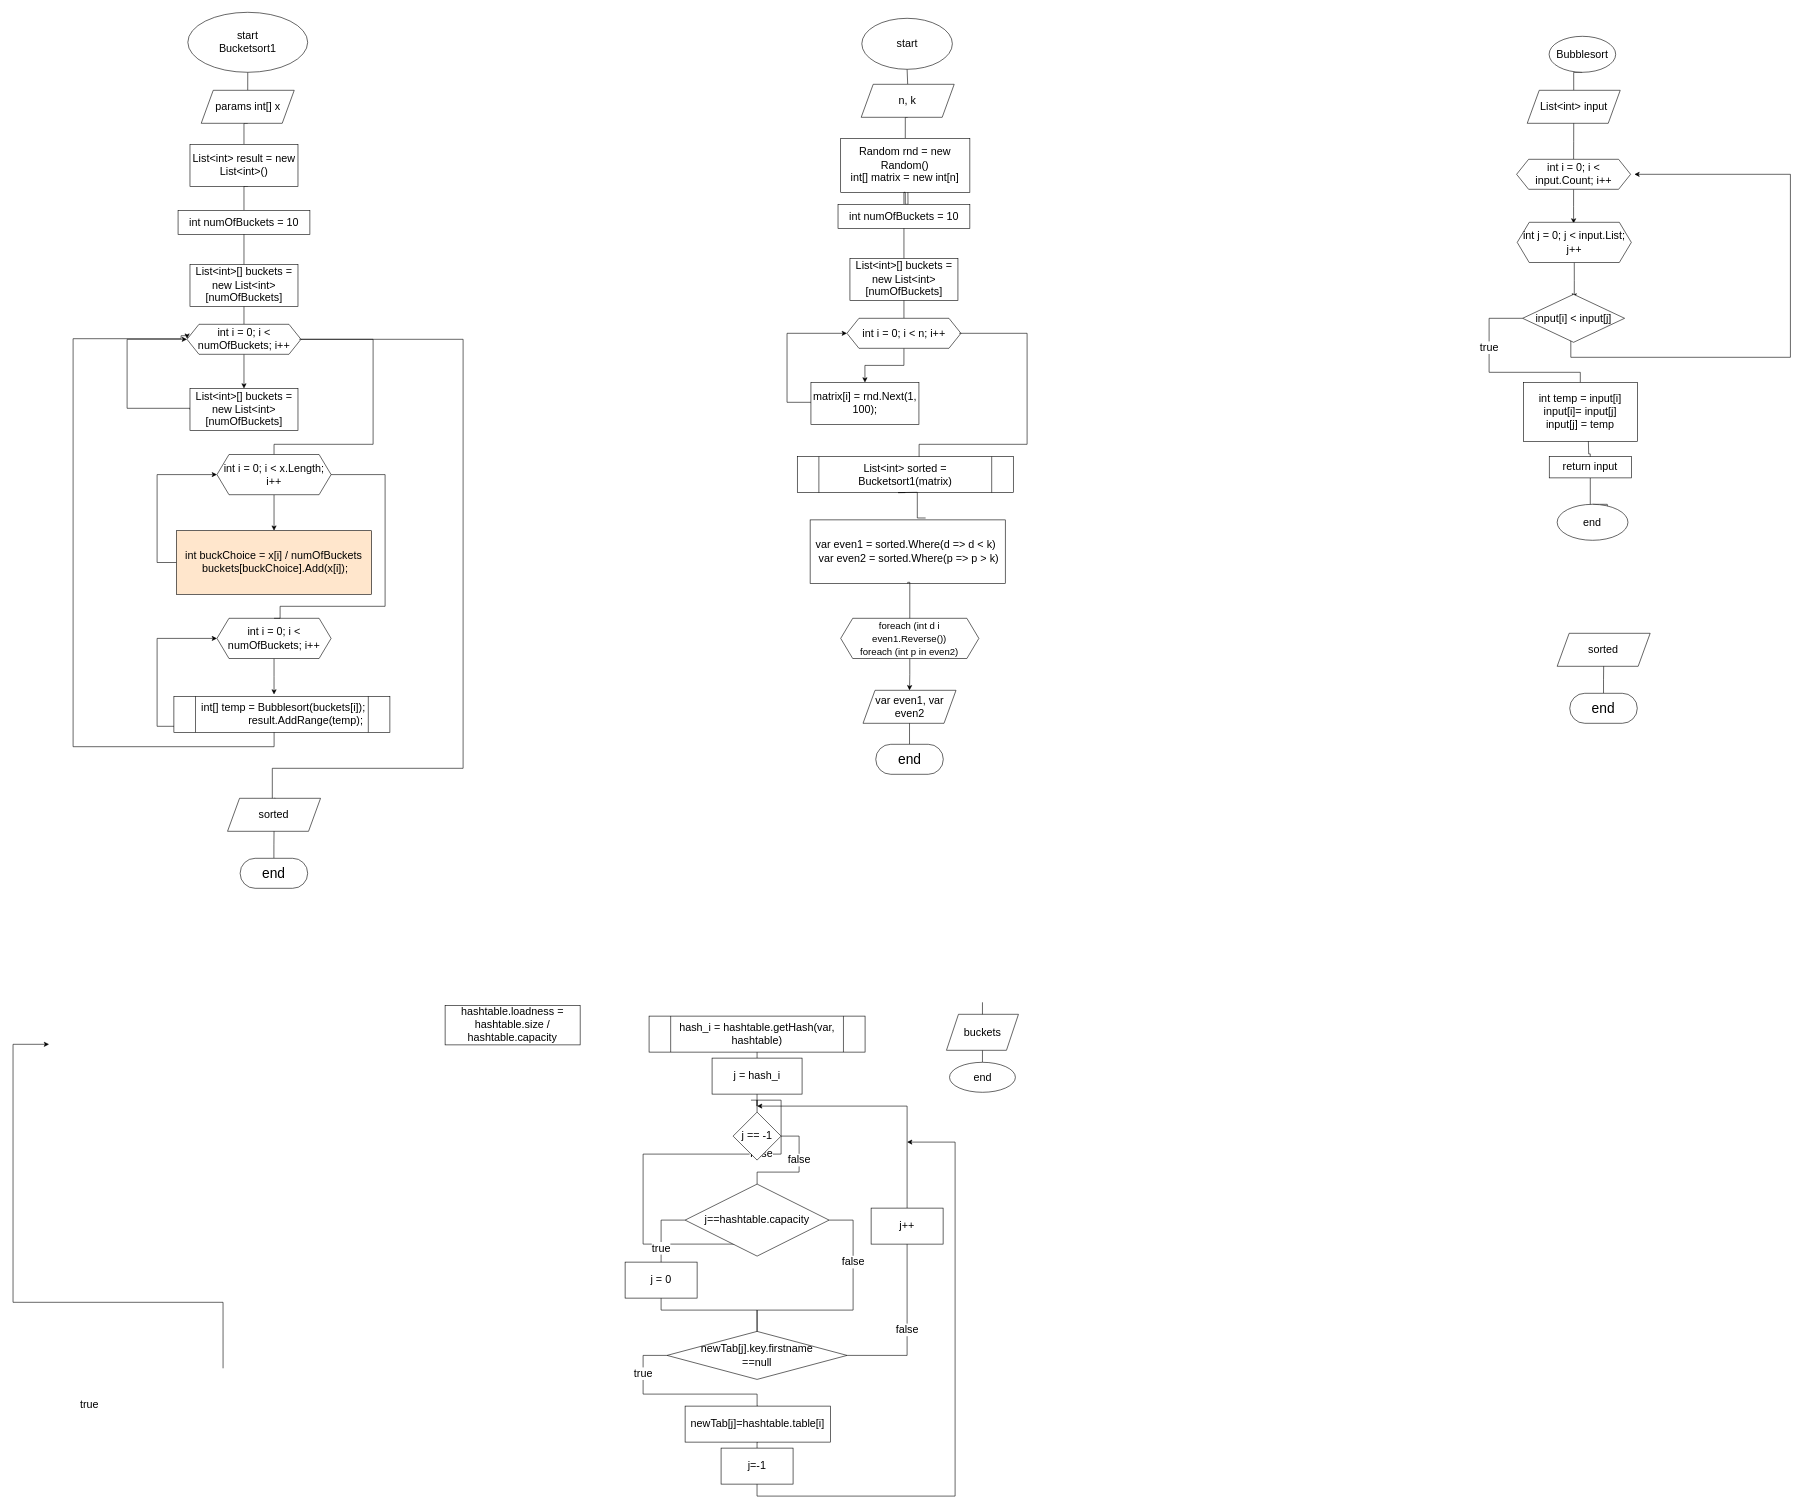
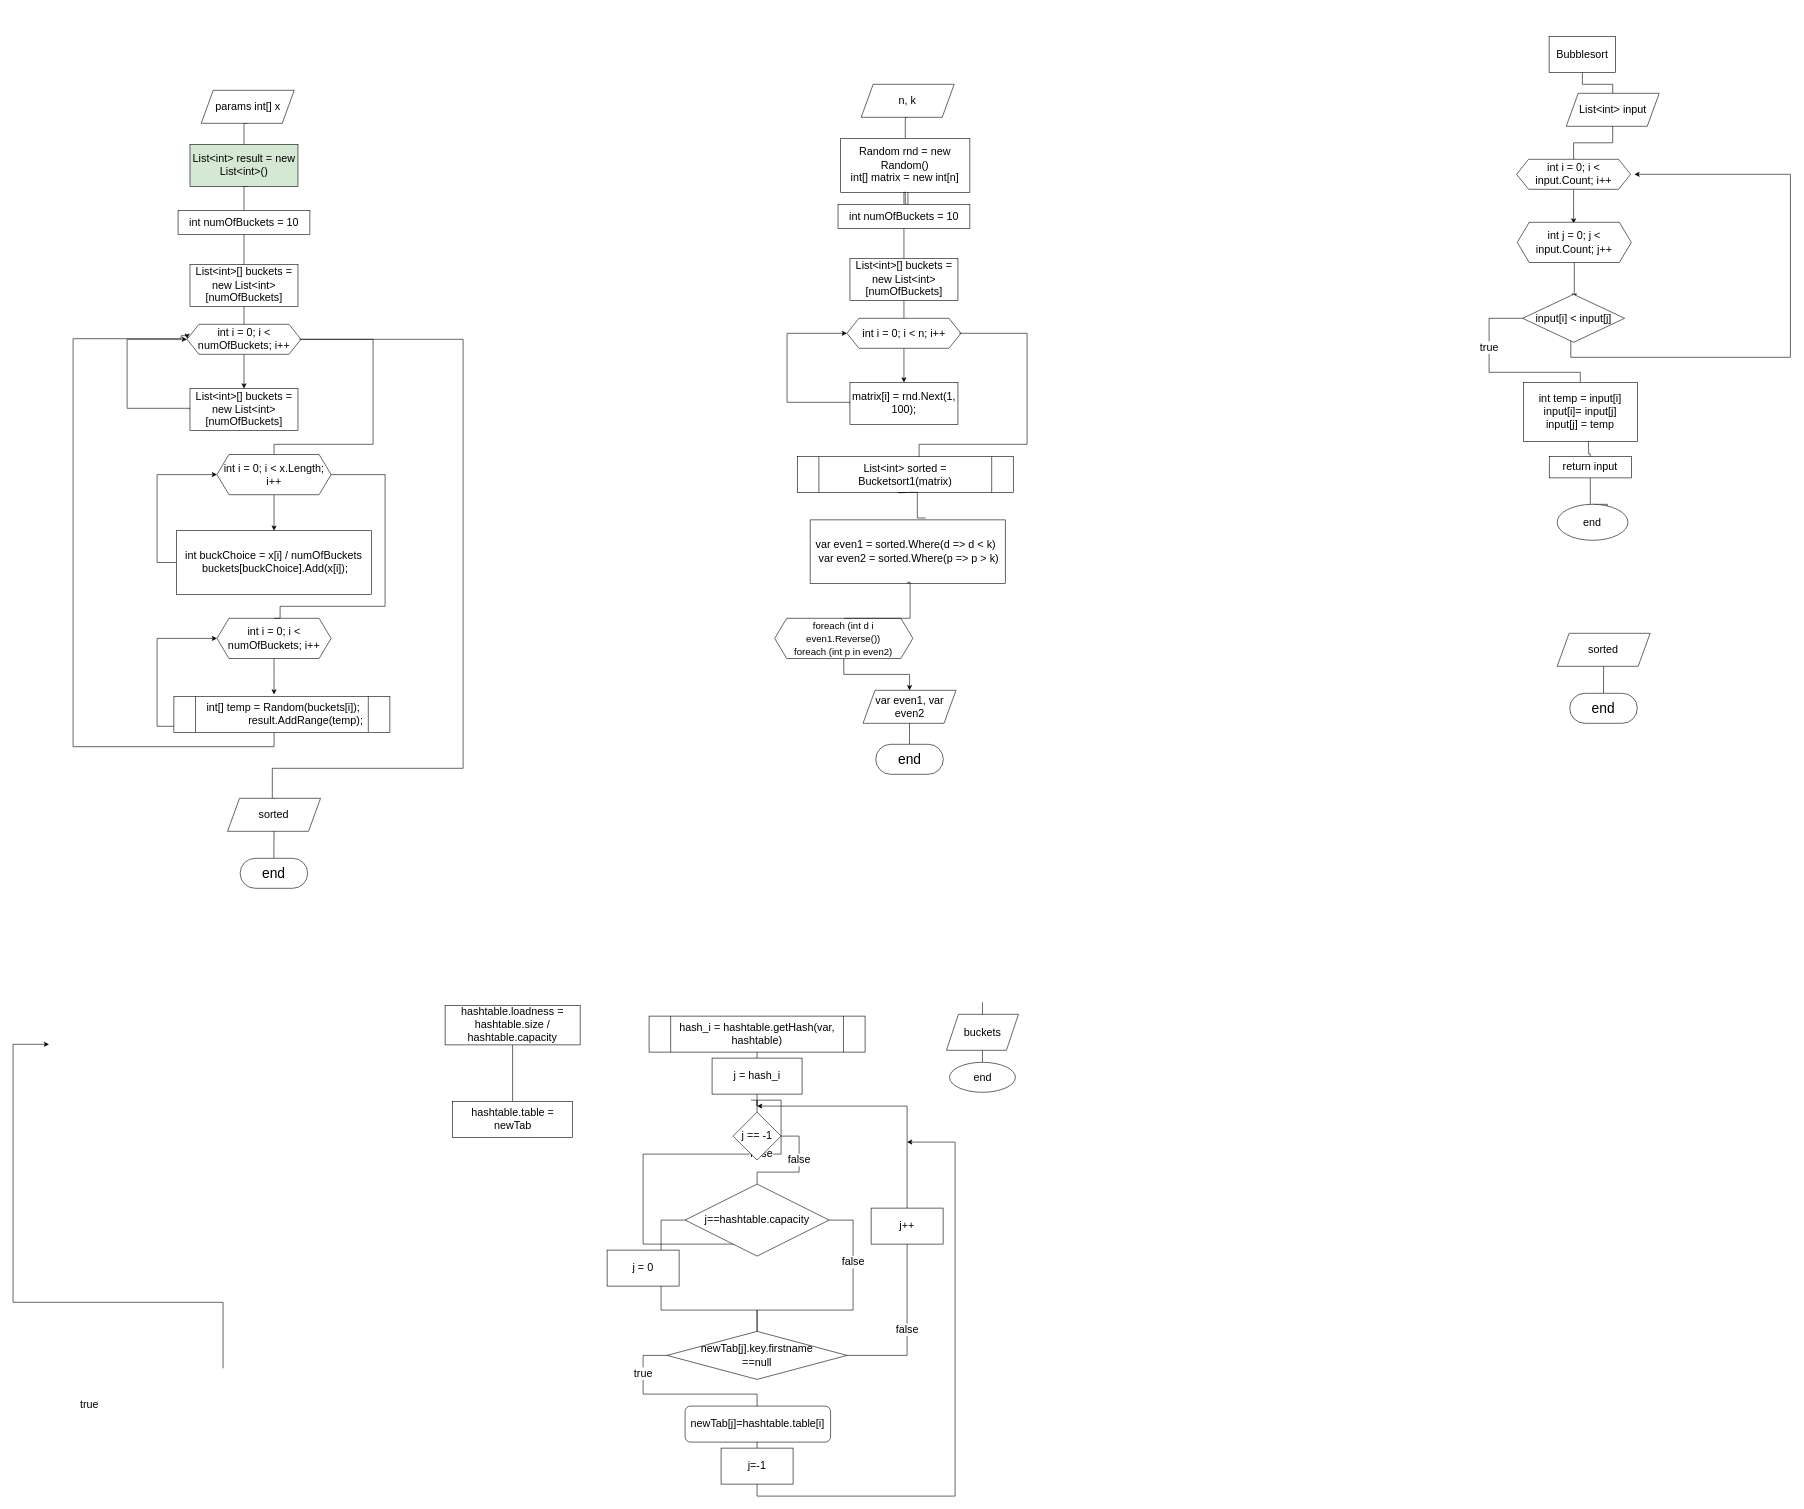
(248, 42) -> none
(907, 44) -> none
(1582, 54) -> (1582, 54)
(907, 76) -> none
(248, 81) -> none
(1574, 107) -> (1613, 110)
(244, 165) -> (244, 165)
(1574, 243) -> (1574, 243)
(865, 404) -> (904, 404)
(274, 563) -> (274, 563)
(910, 638) -> (844, 638)
(282, 714) -> (282, 714)
none -> (512, 1073)
none -> (512, 1119)
(661, 1280) -> (643, 1268)
(758, 1424) -> (758, 1424)
